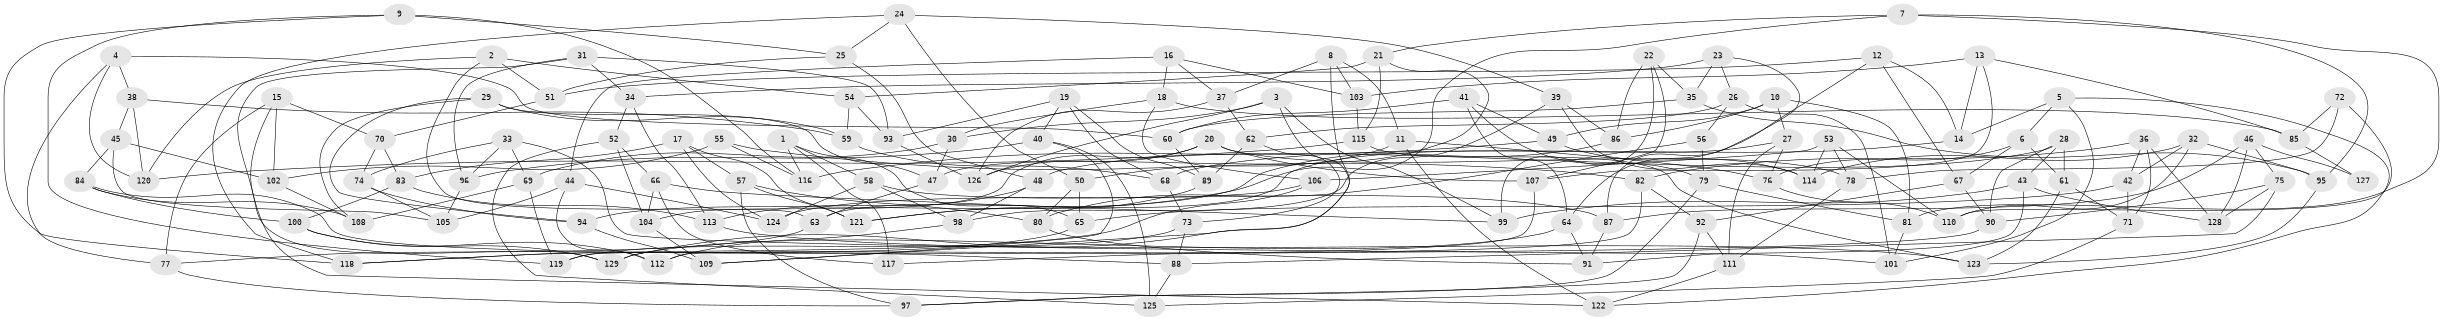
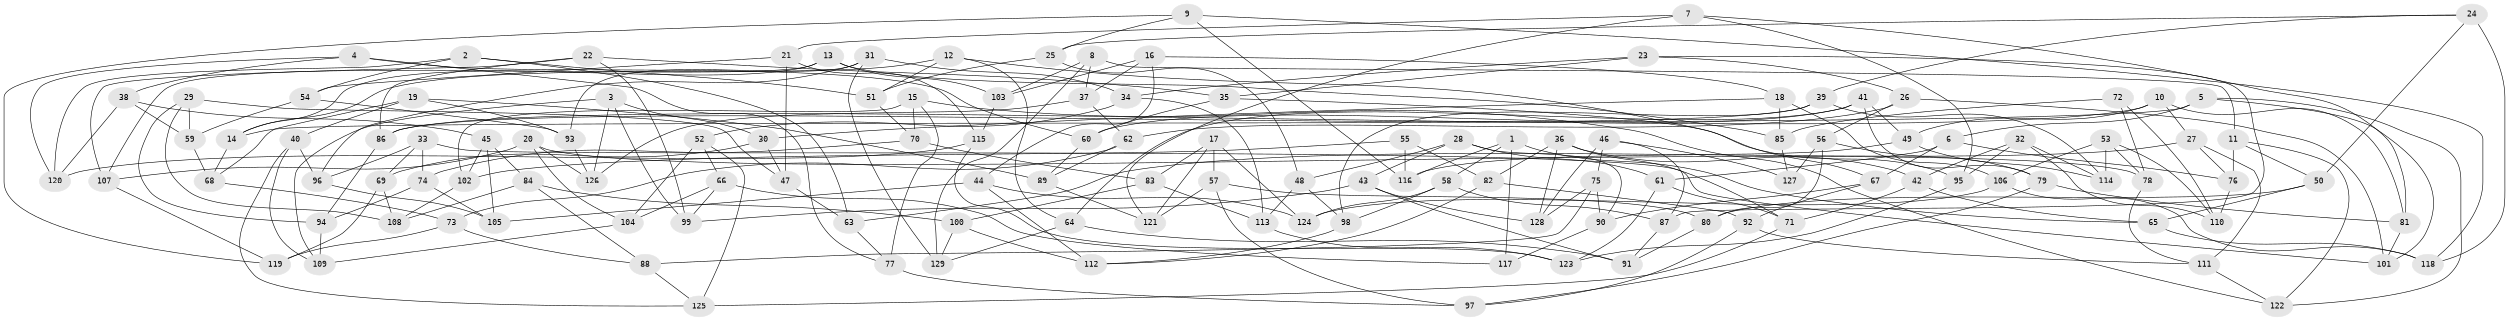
none -> (1806, 160)
